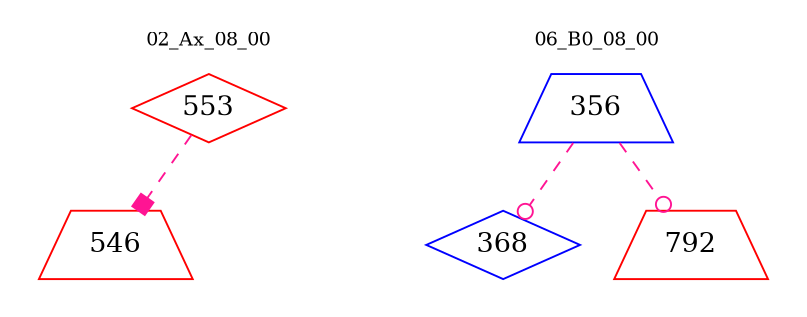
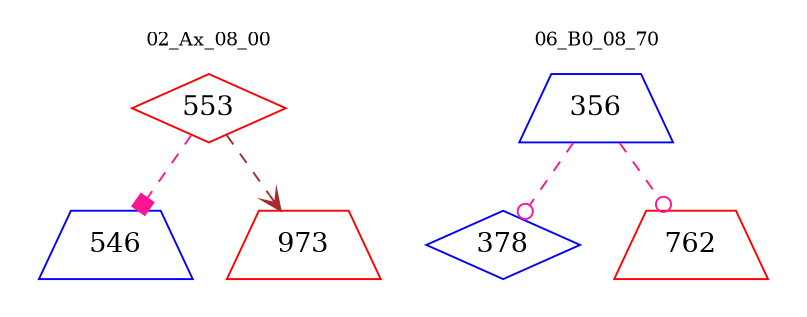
(597, 41) -> (597, 41)
(116, 245) -> (116, 245)
none -> (304, 245)
(503, 245) -> (503, 245)
(691, 245) -> (691, 245)
